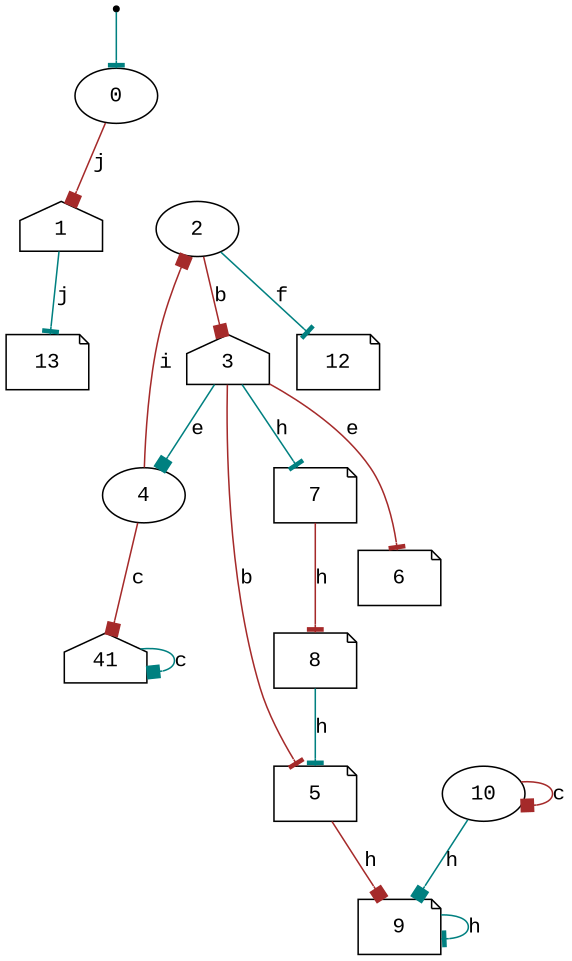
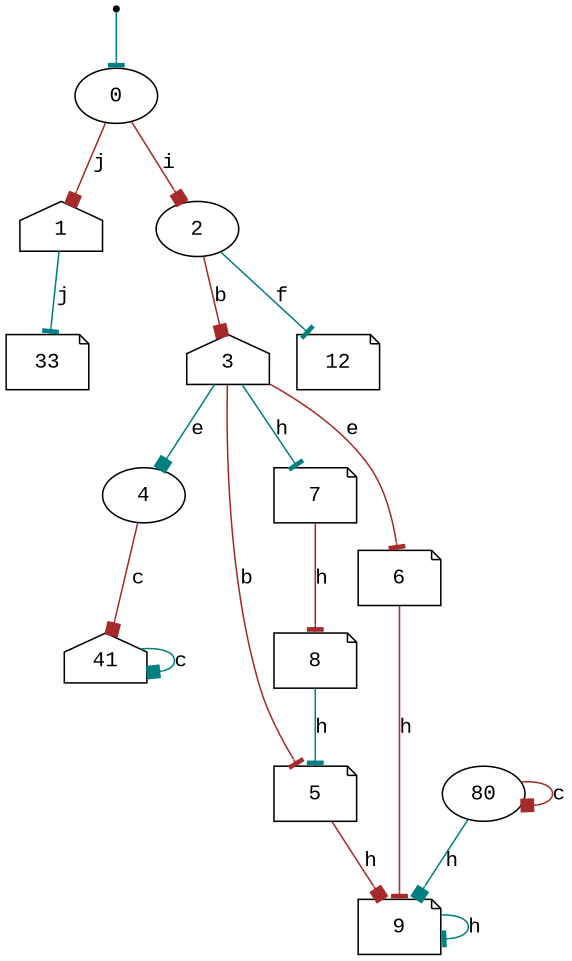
(47, 362) -> (47, 362)
(153, 367) -> (153, 156)
none -> (399, 749)
(484, 794) -> (484, 794)
